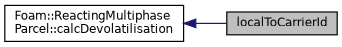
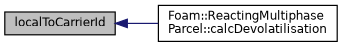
(211, 23) -> (143, 23)
